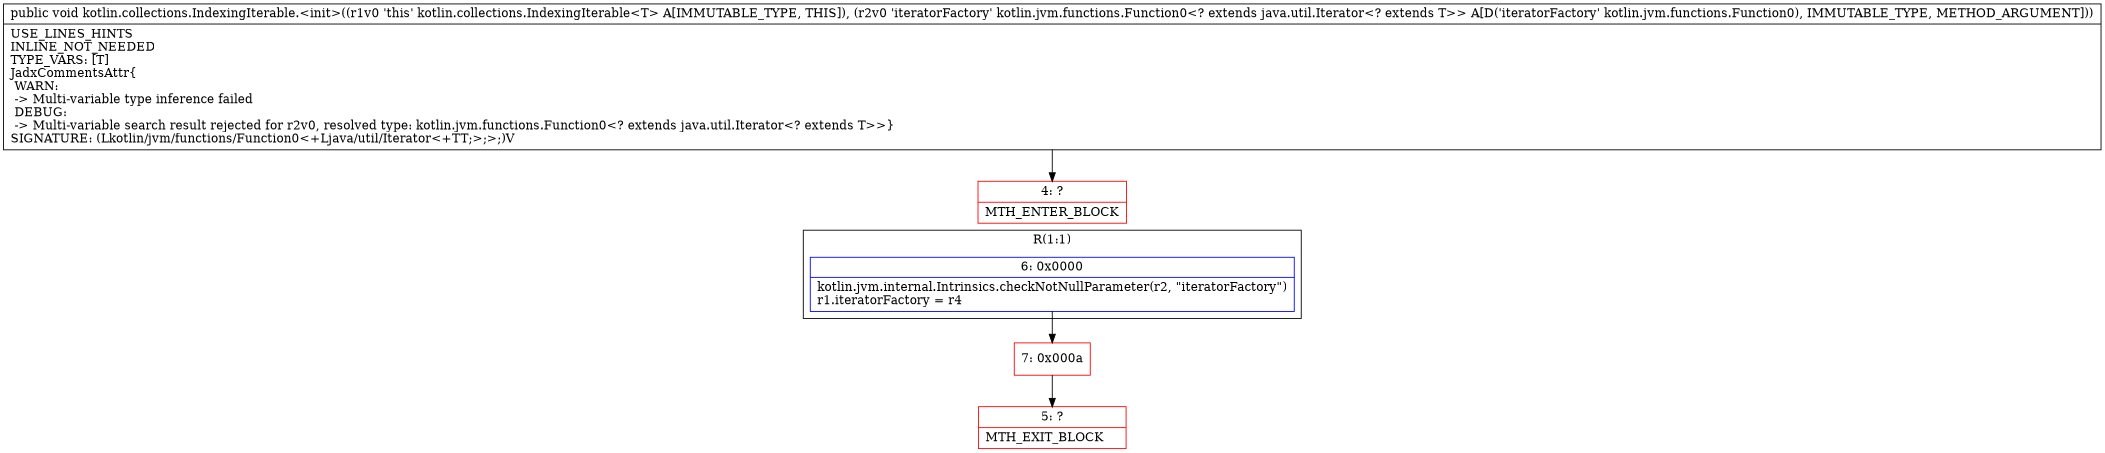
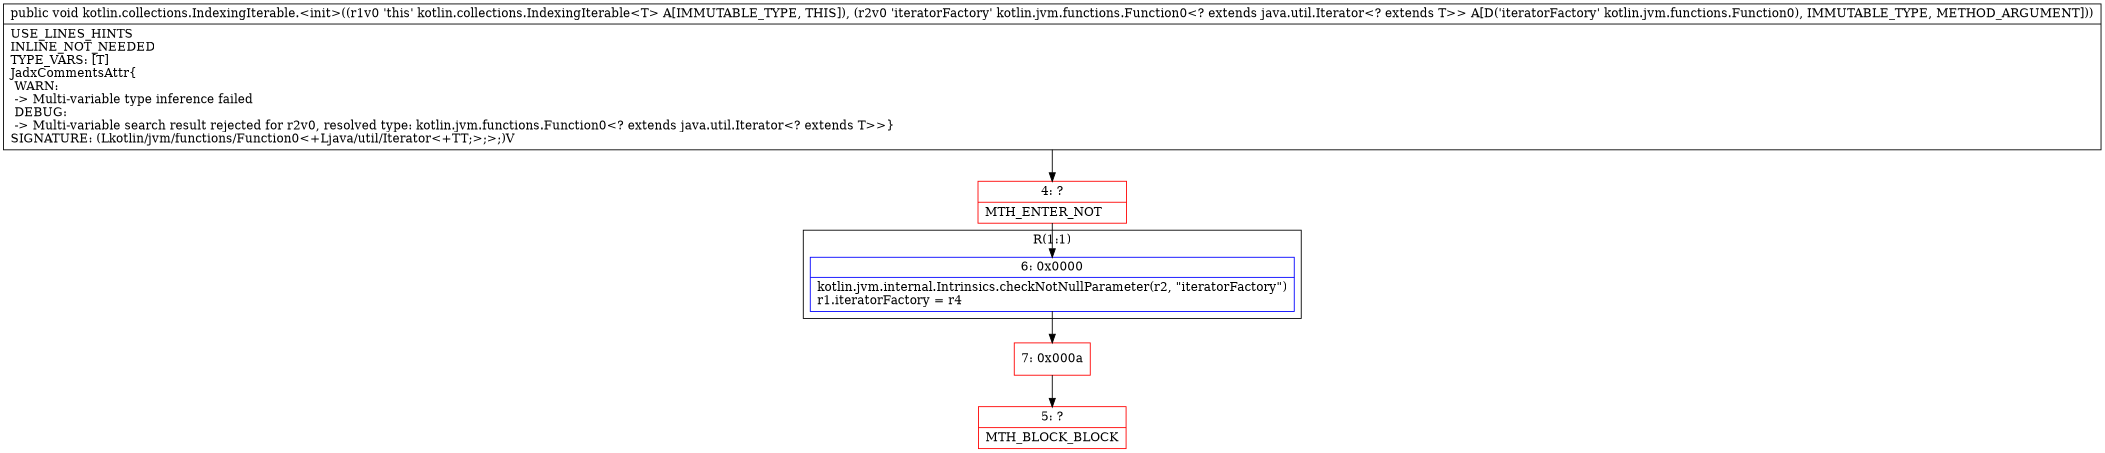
(1052, 212) -> (1044, 212)
none -> (1052, 236)
(1045, 438) -> (1052, 438)
